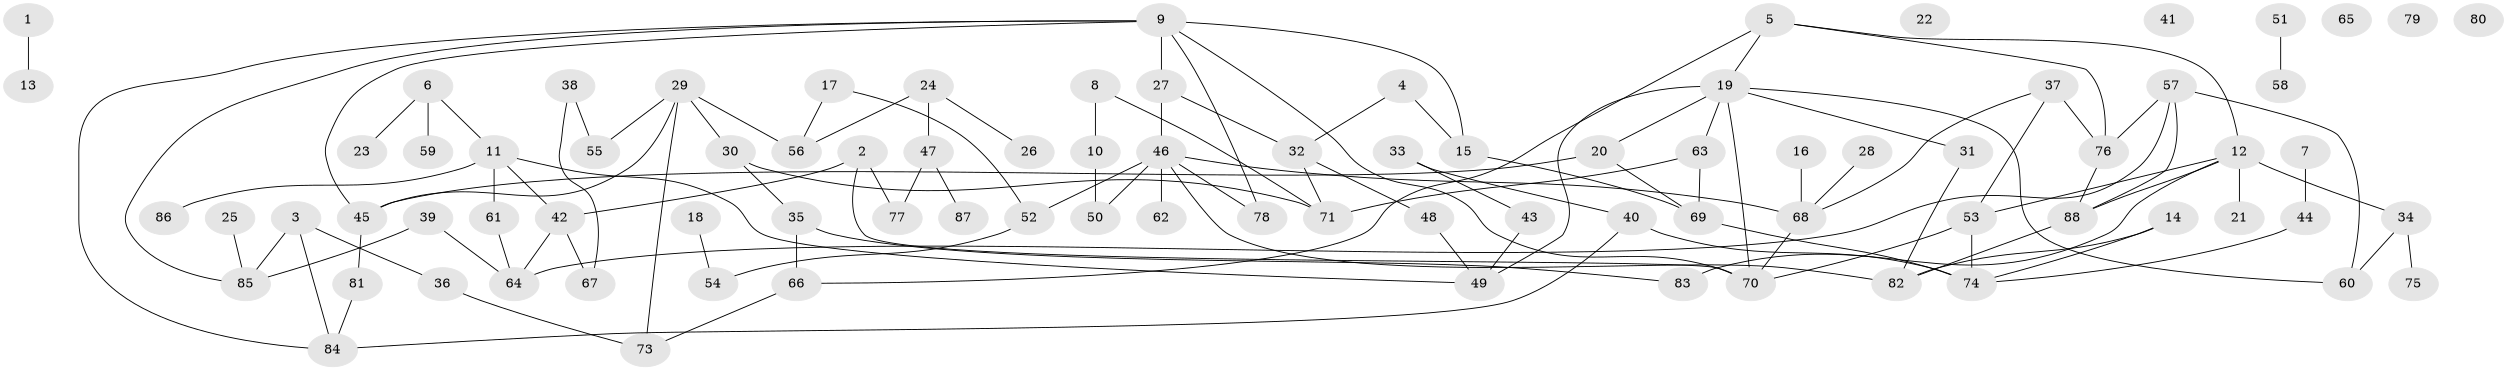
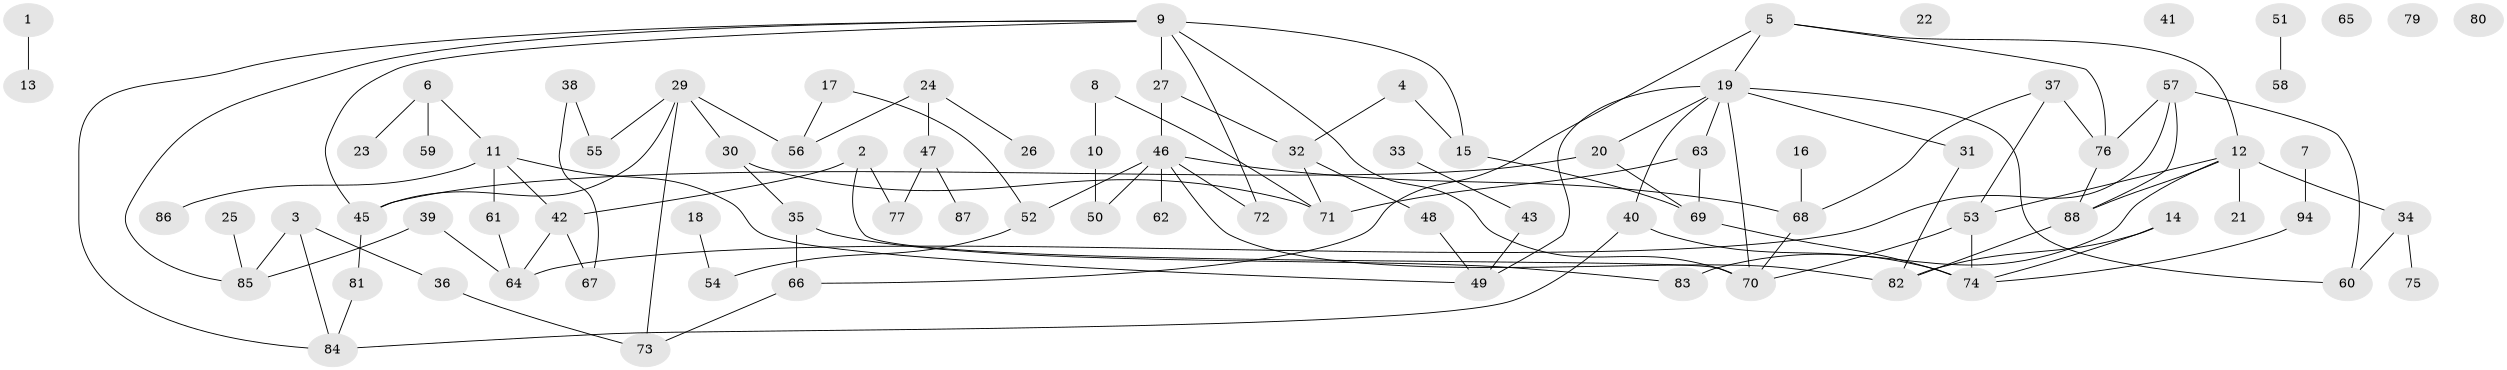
(1867, 152) -> none
(1517, 190) -> (1662, 143)
(1262, 218) -> (1262, 218)
(2305, 218) -> (2305, 218)
